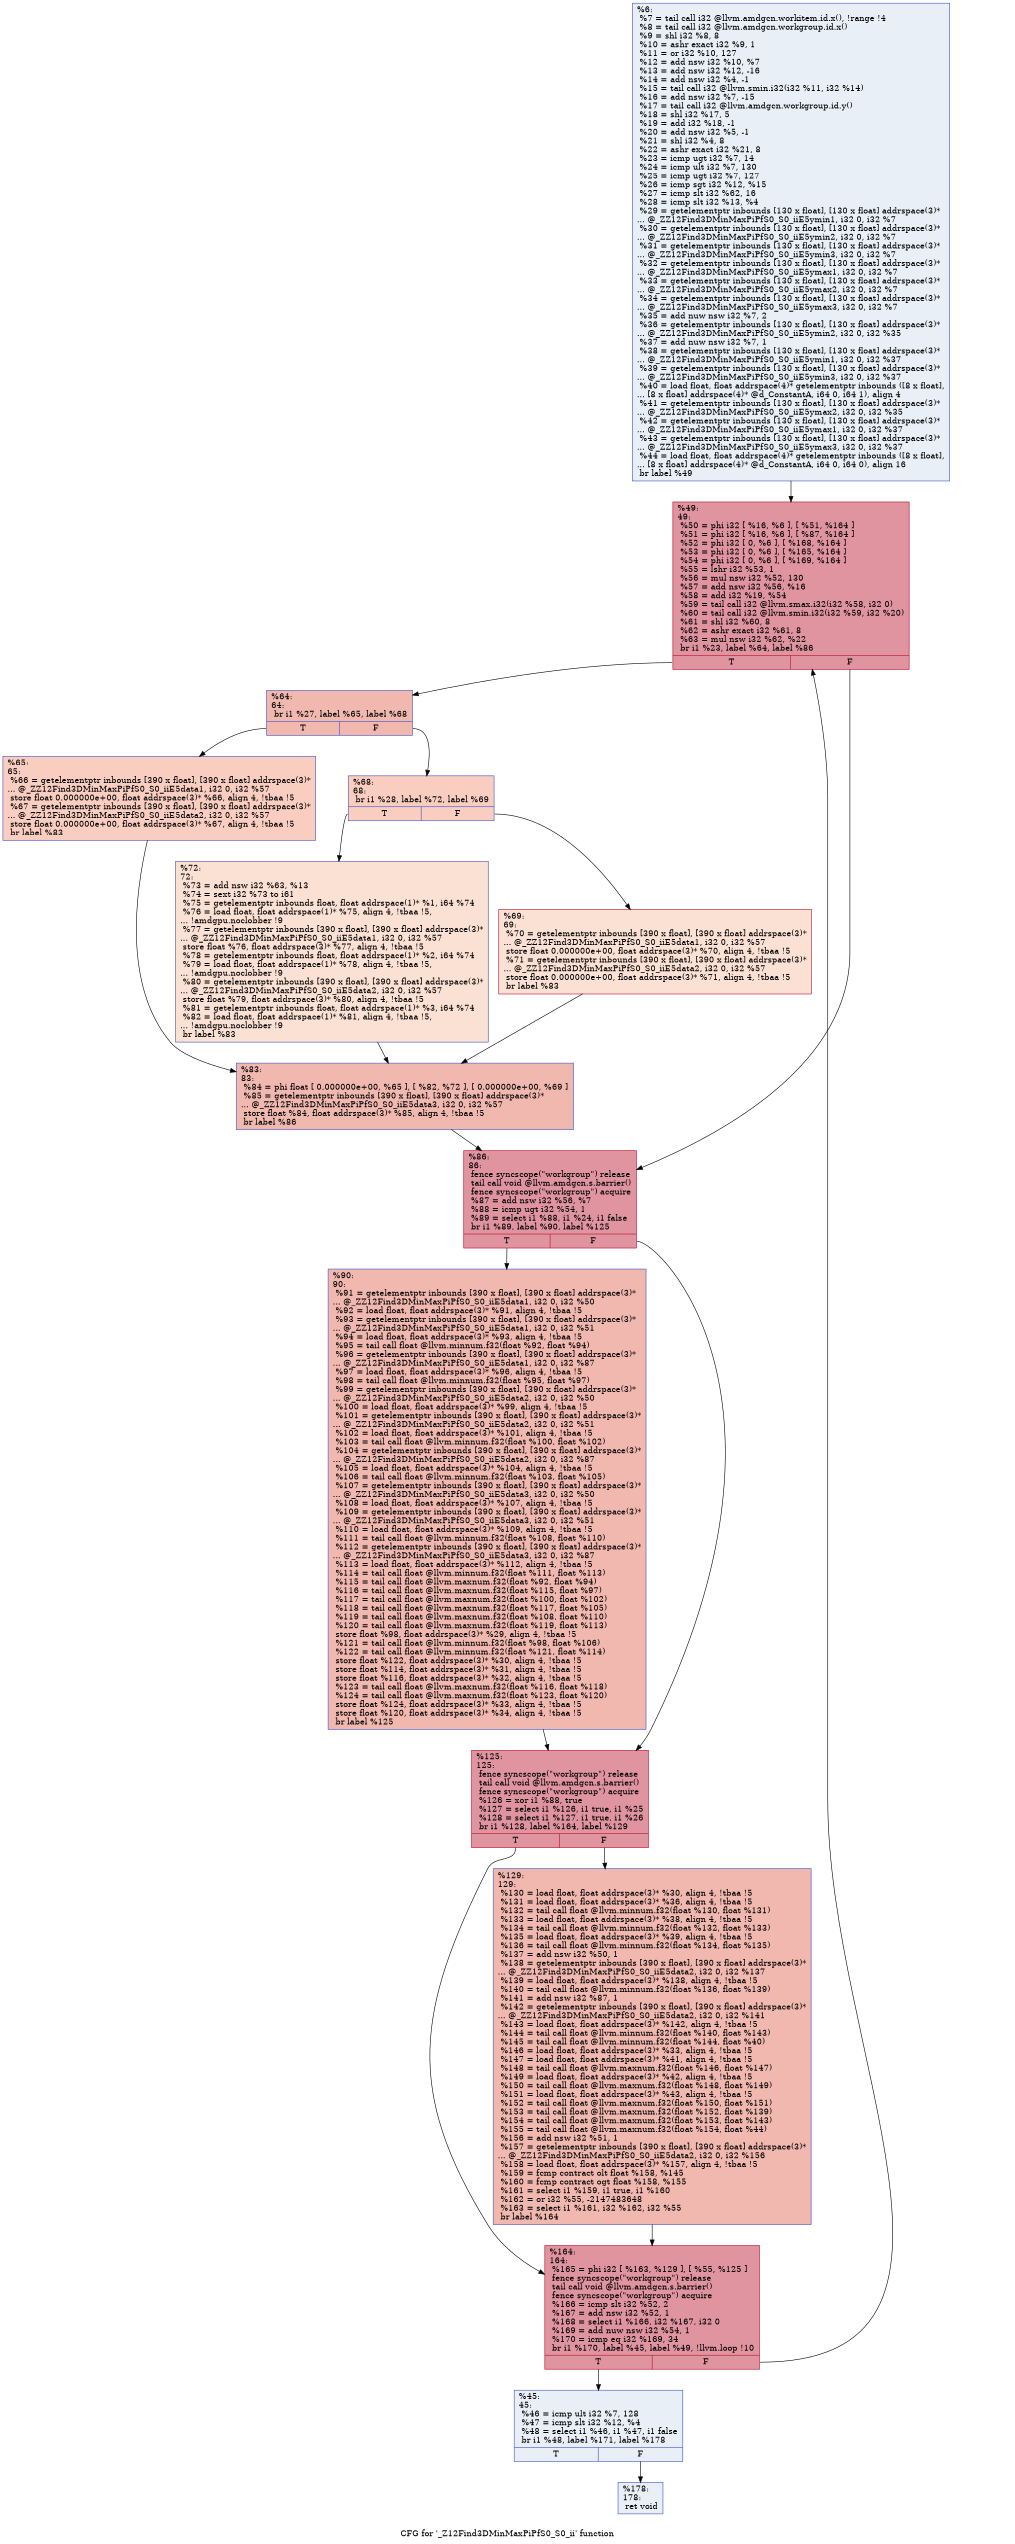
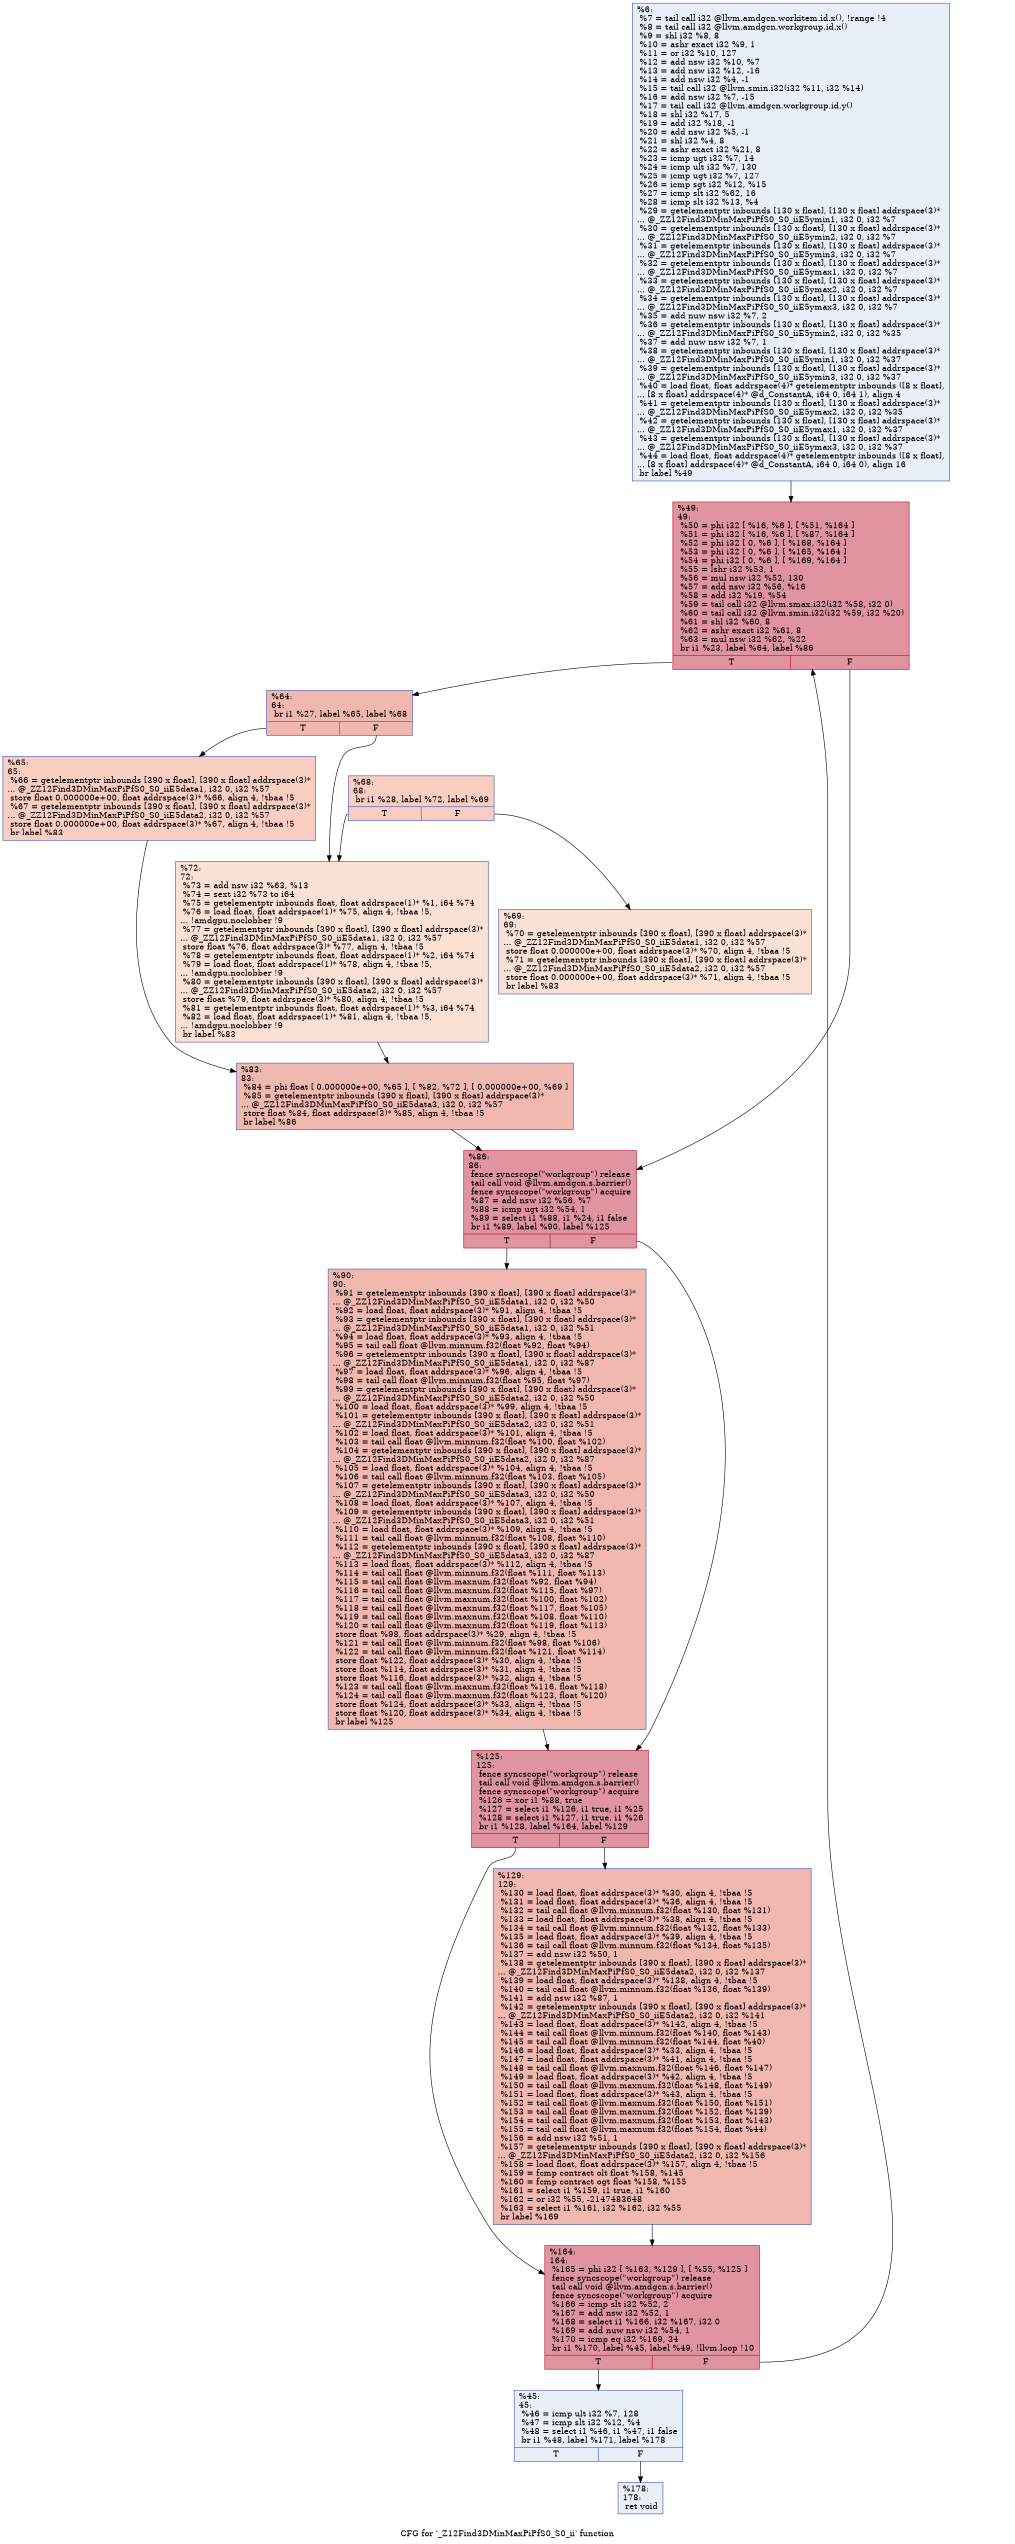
(429, 745) -> (334, 784)
(237, 895) -> (237, 895)
(655, 952) -> (655, 952)
(525, 1027) -> none
(528, 2217) -> (528, 2217)
